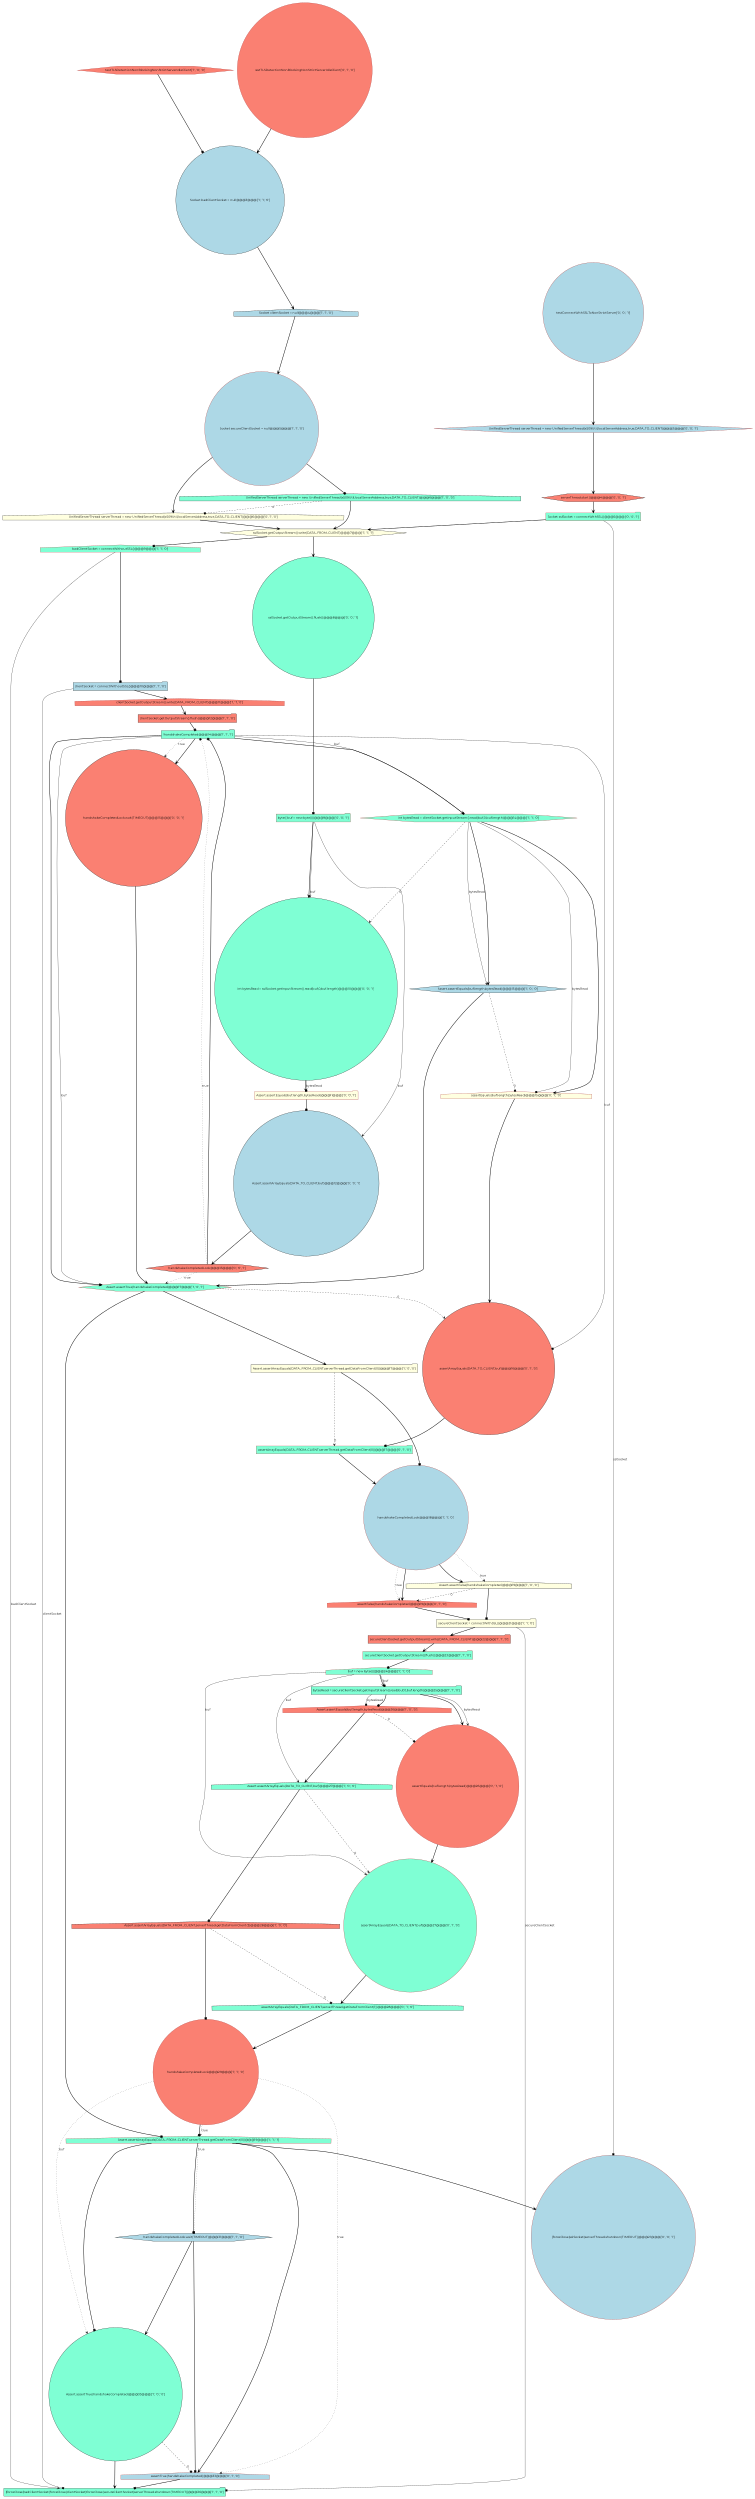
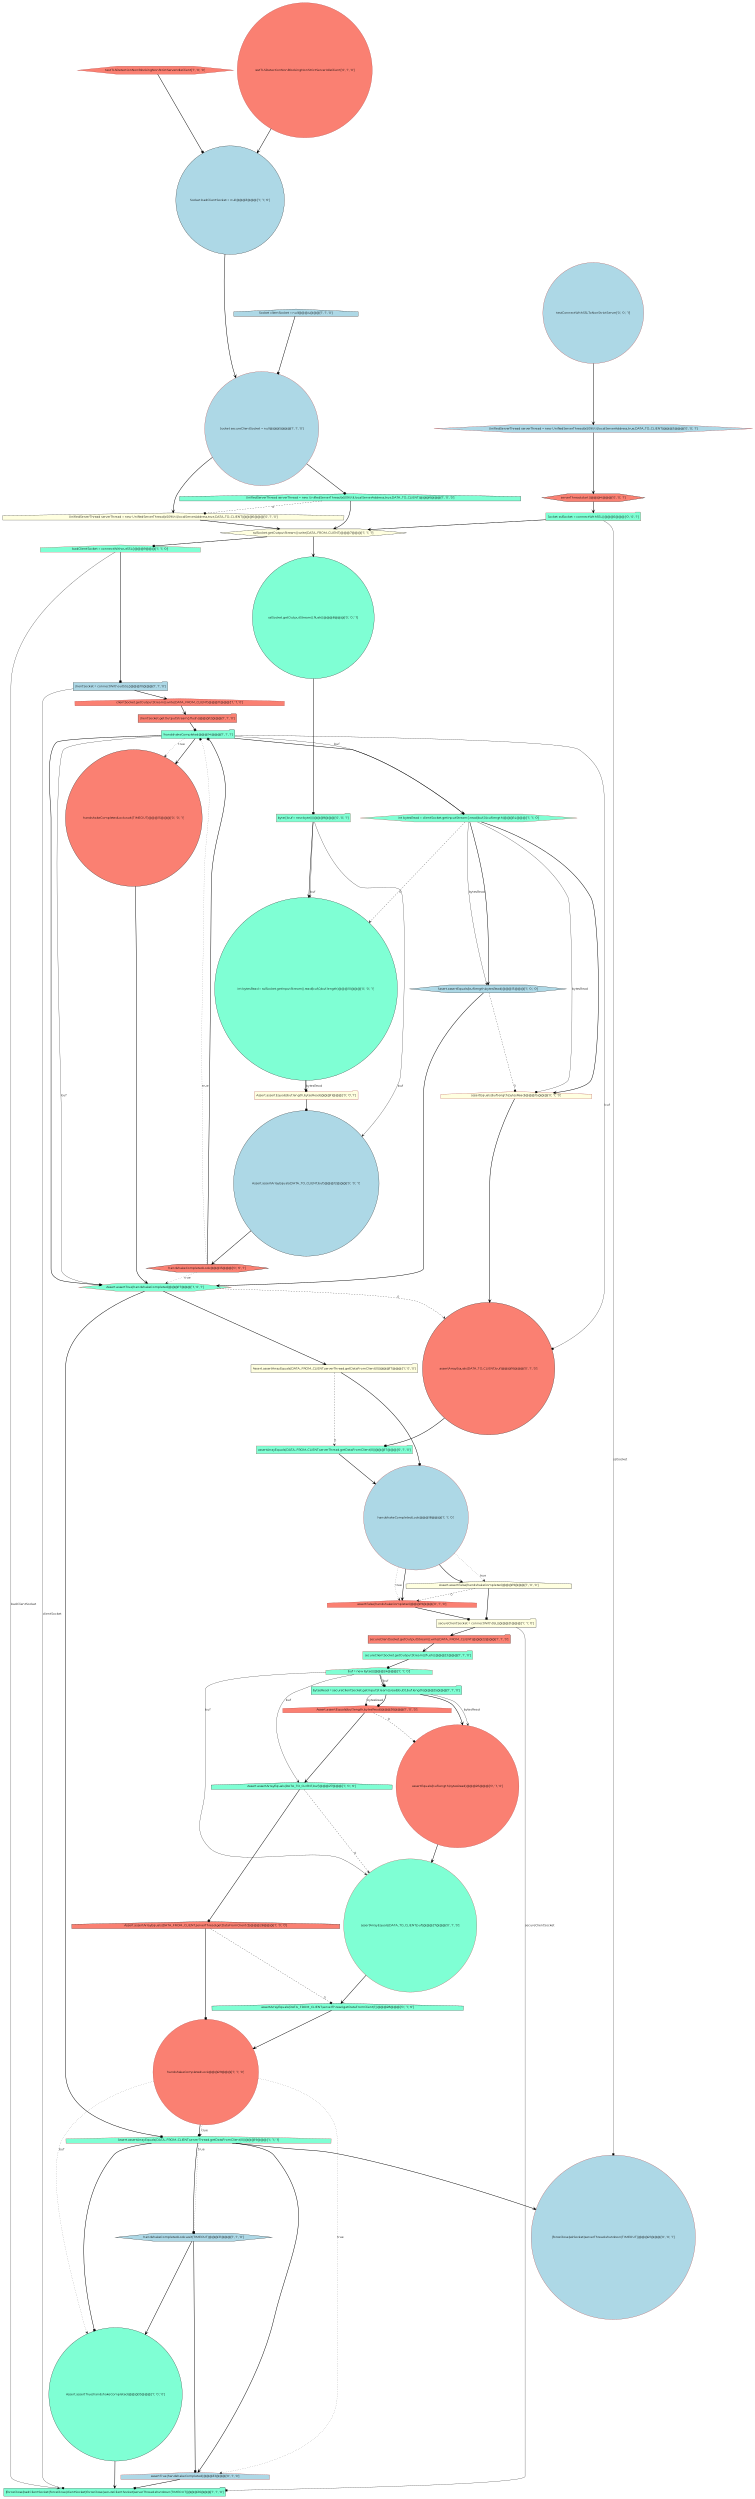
(275, 277) -> (225, 315)
(287, 344) -> (287, 344)
(176, 2456) -> none
